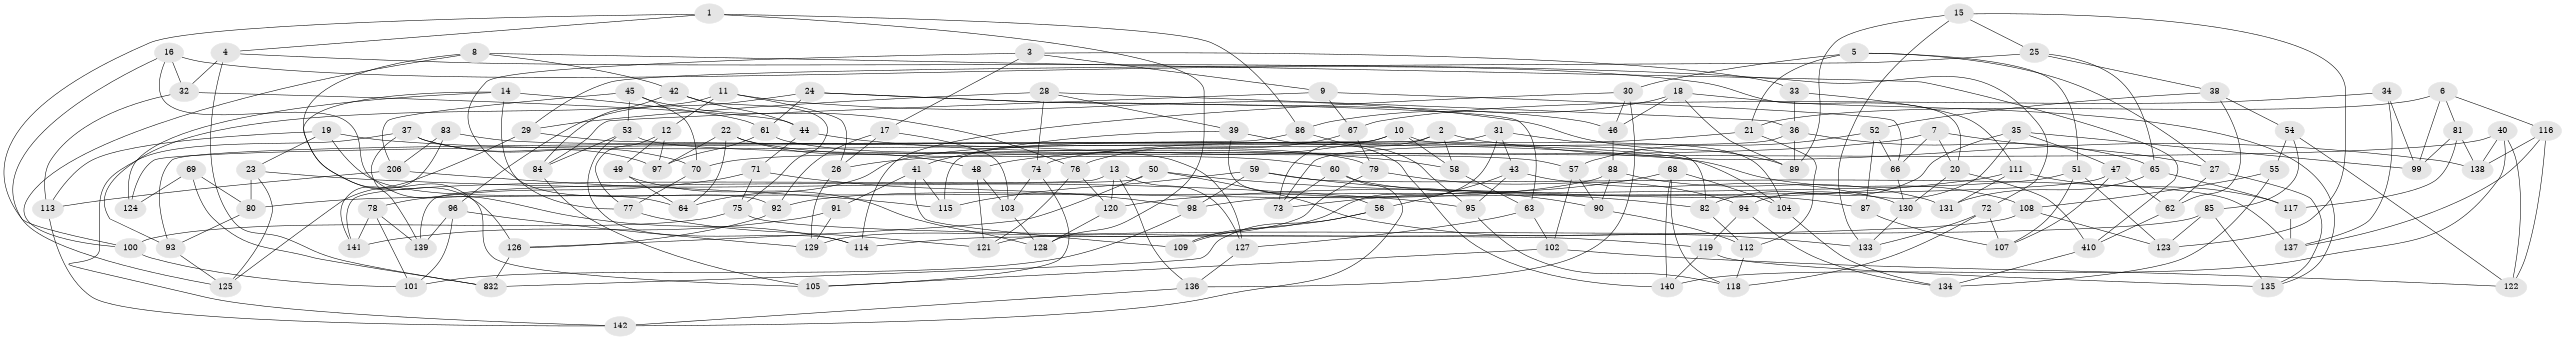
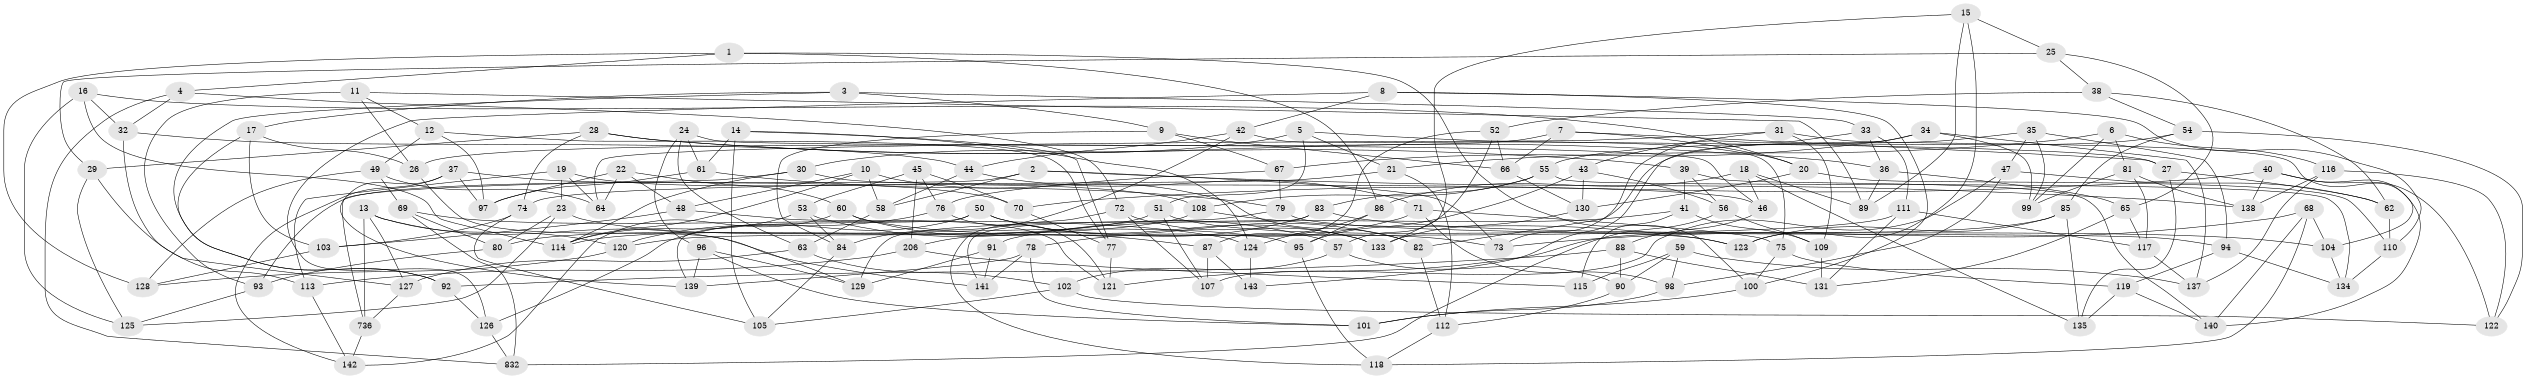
(1150, 143) -> (706, 217)
(1394, 149) -> (1646, 161)
none -> (1434, 193)
none -> (393, 195)
(2089, 248) -> (2390, 248)
none -> (1821, 272)
(1192, 287) -> (365, 326)
none -> (1251, 287)
